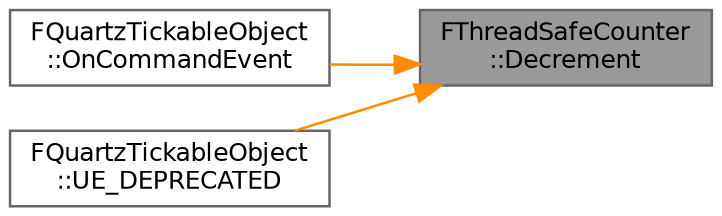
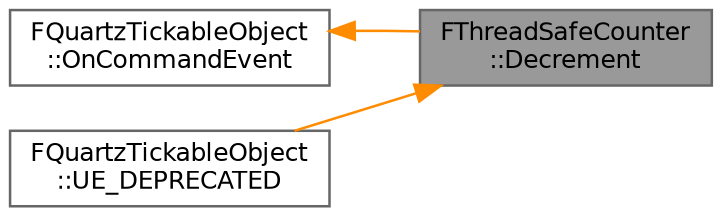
(362, 65) -> (388, 31)
